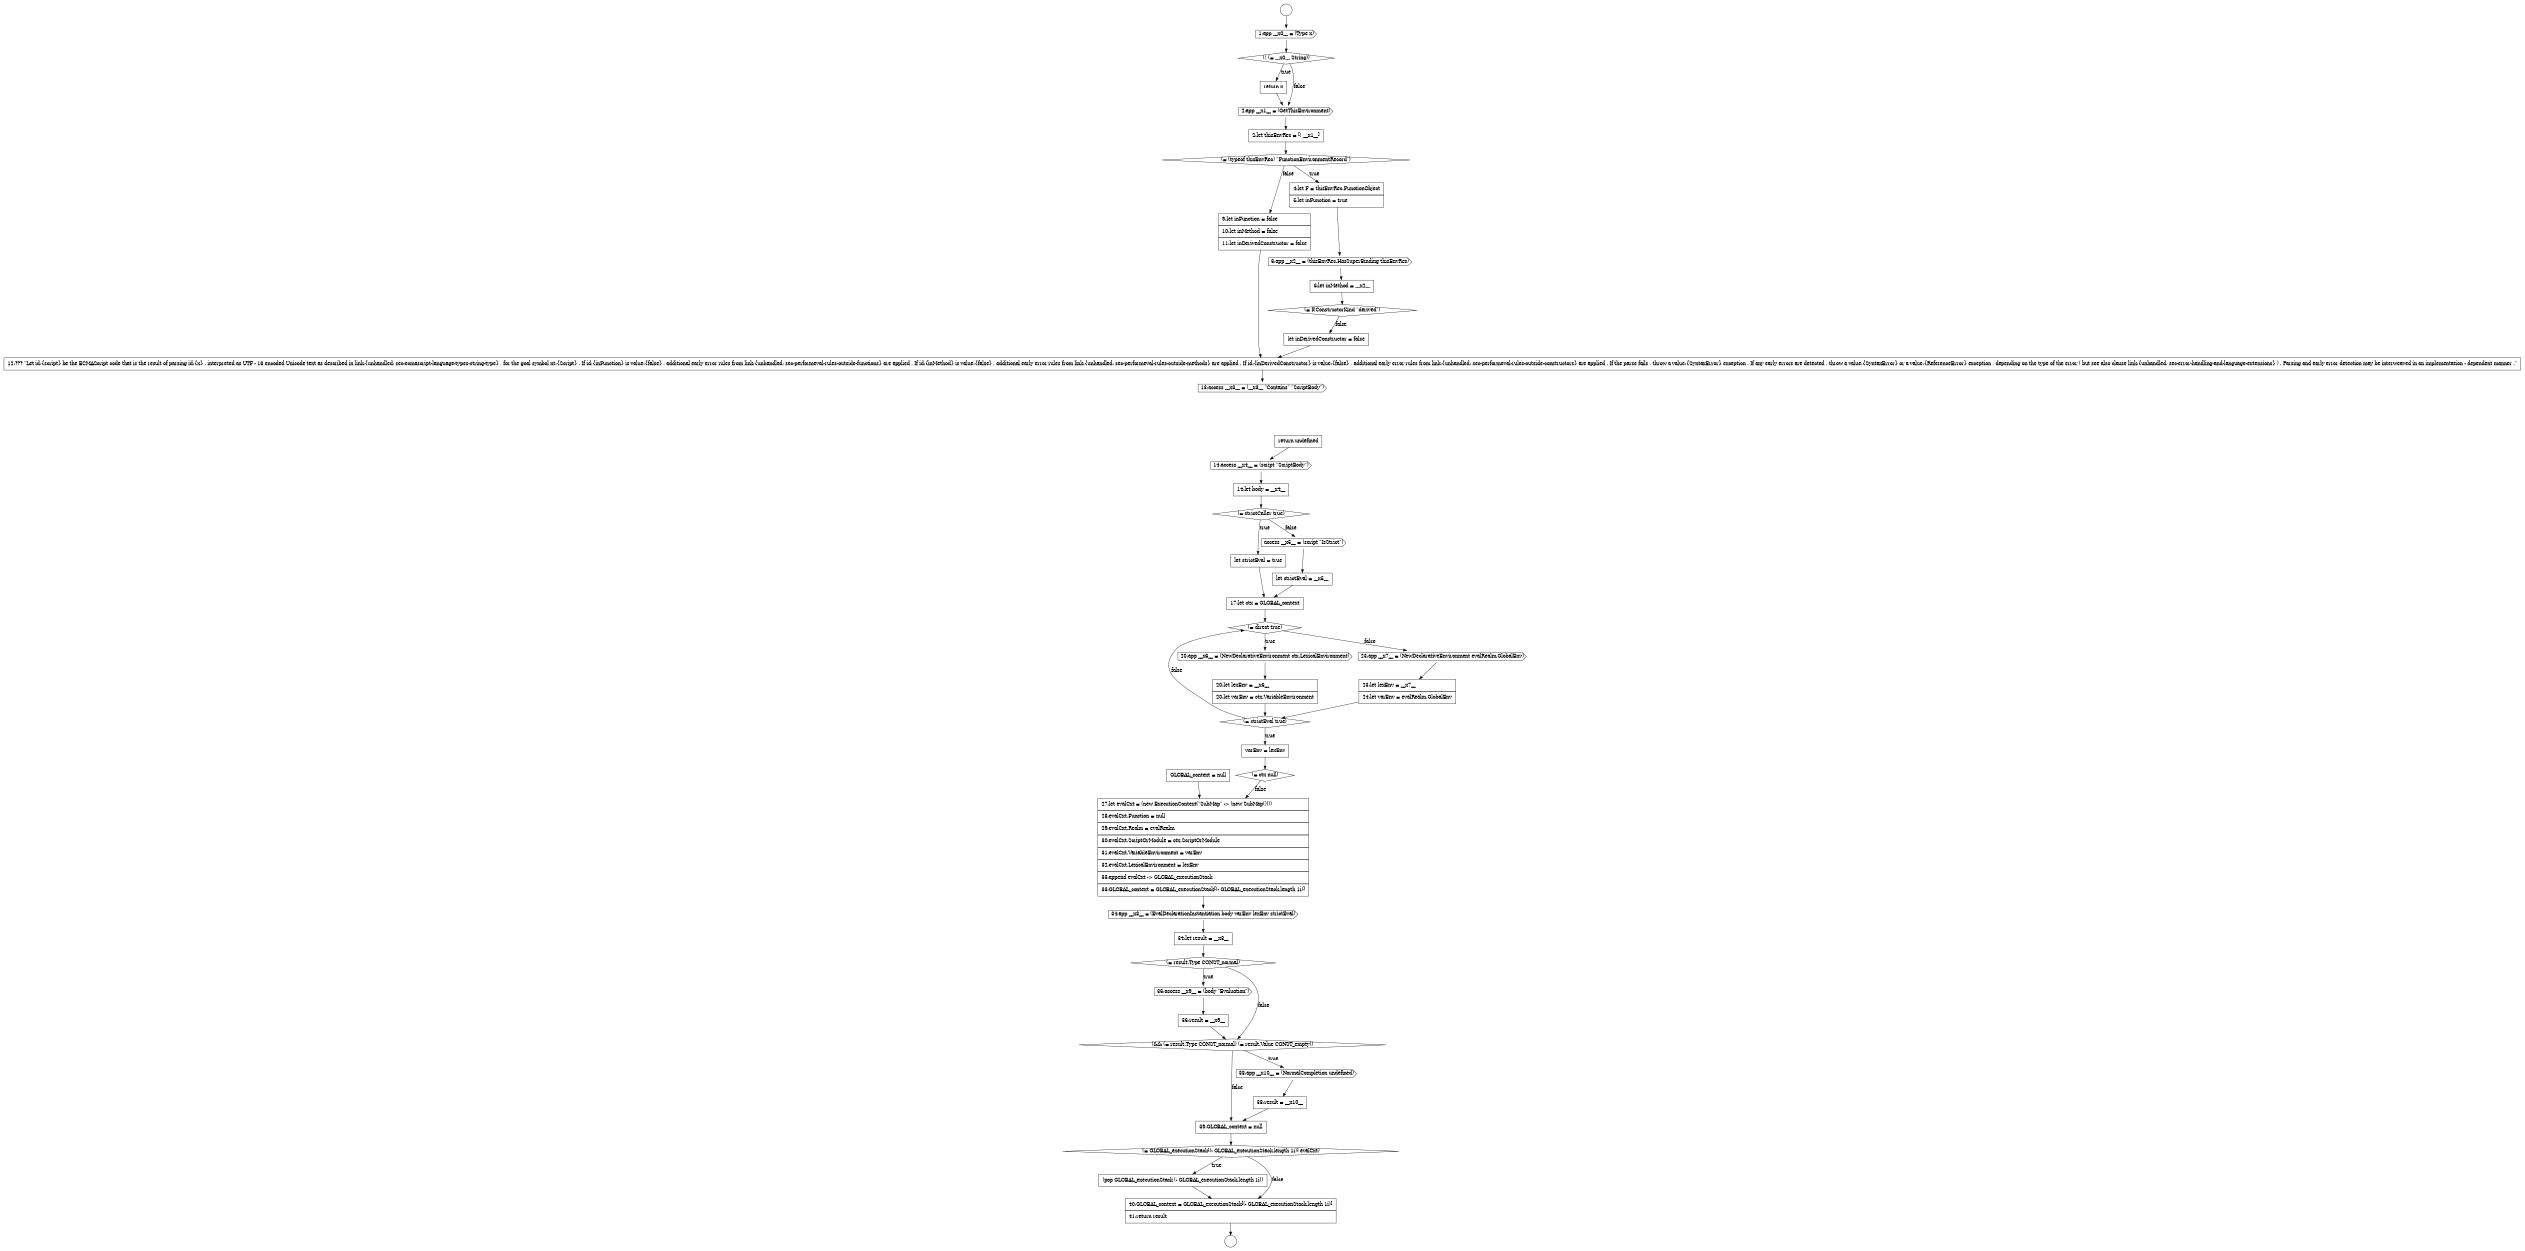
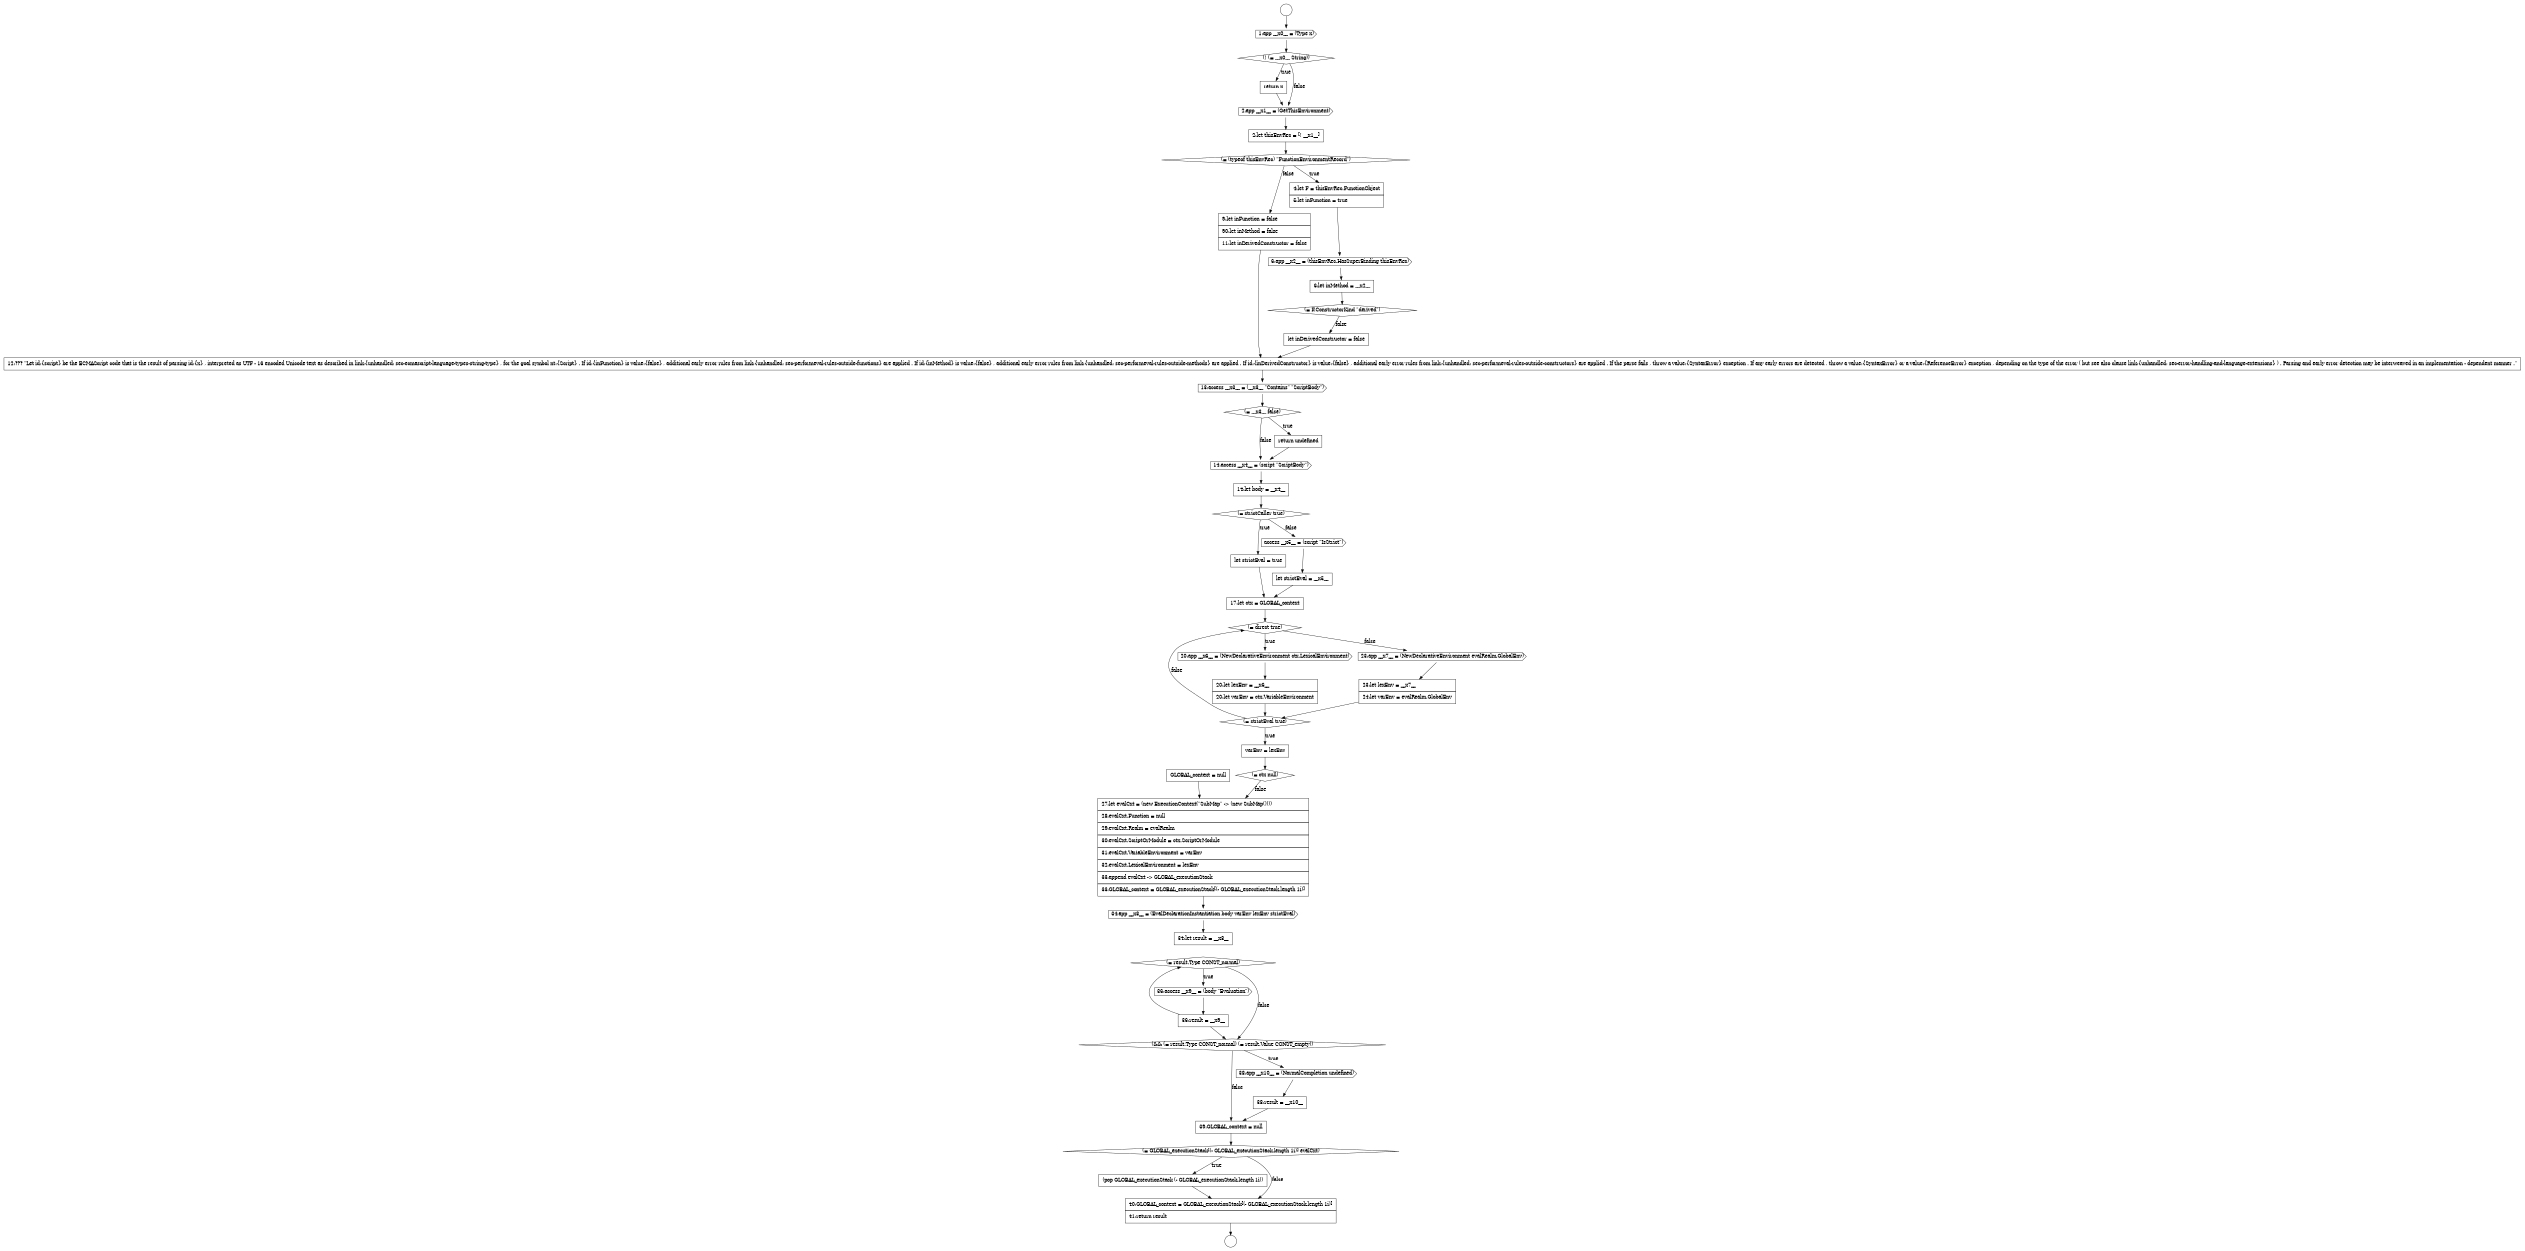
(1250, 232) -> (1250, 232)
none -> (1262, 412)
(1203, 949) -> (1149, 993)
